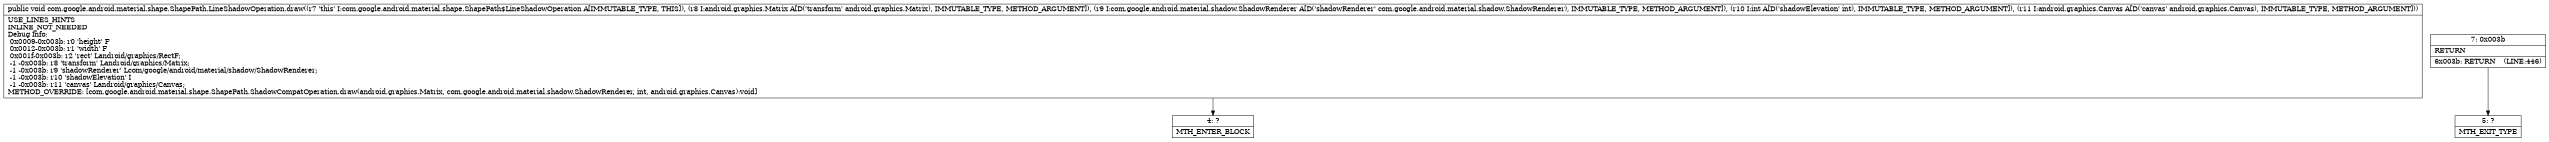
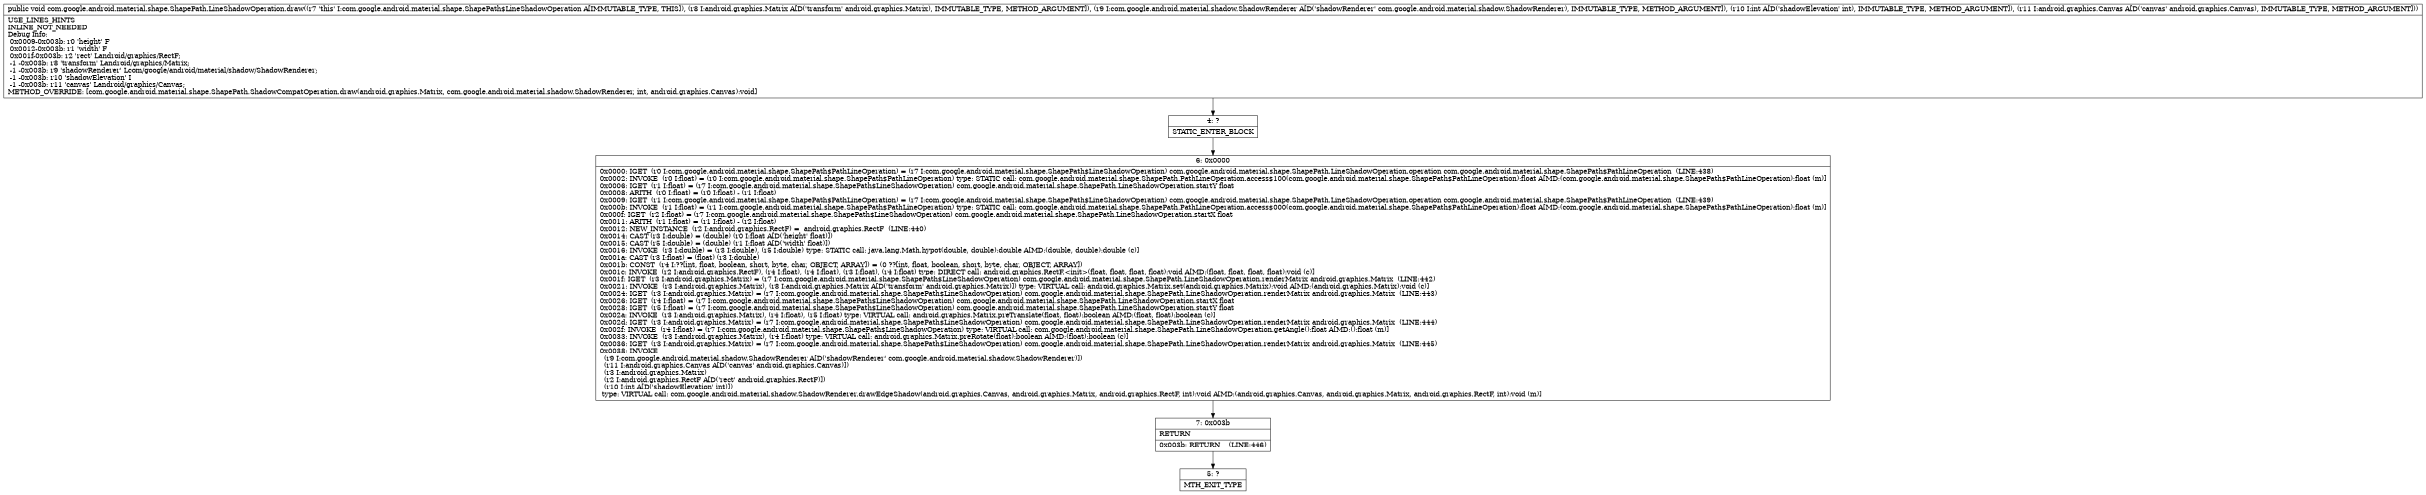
(2488, 62) -> (1213, 445)
(1213, 132) -> (1213, 132)
none -> (1213, 278)
